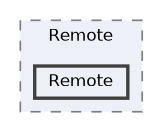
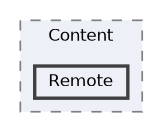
(81, 36) -> (81, 36)
